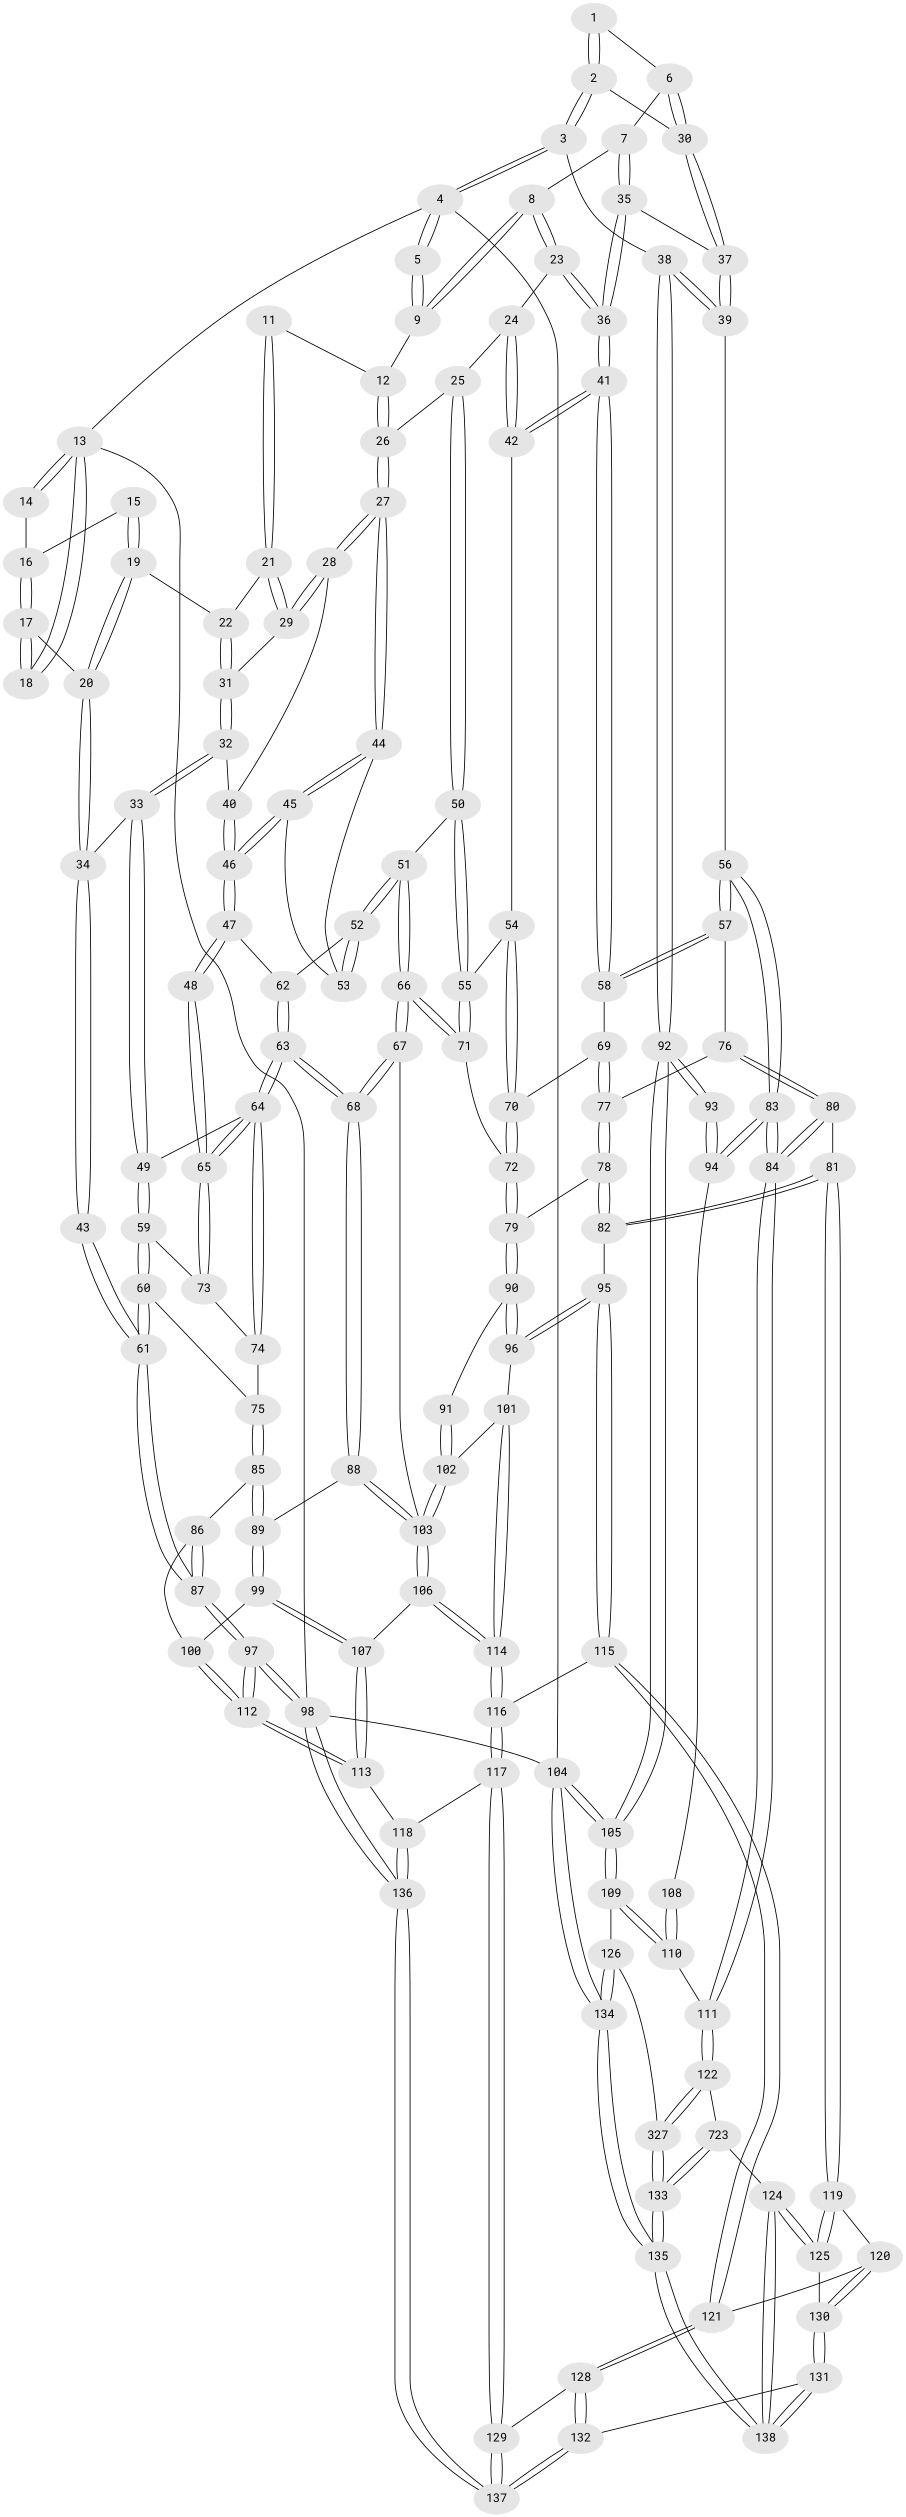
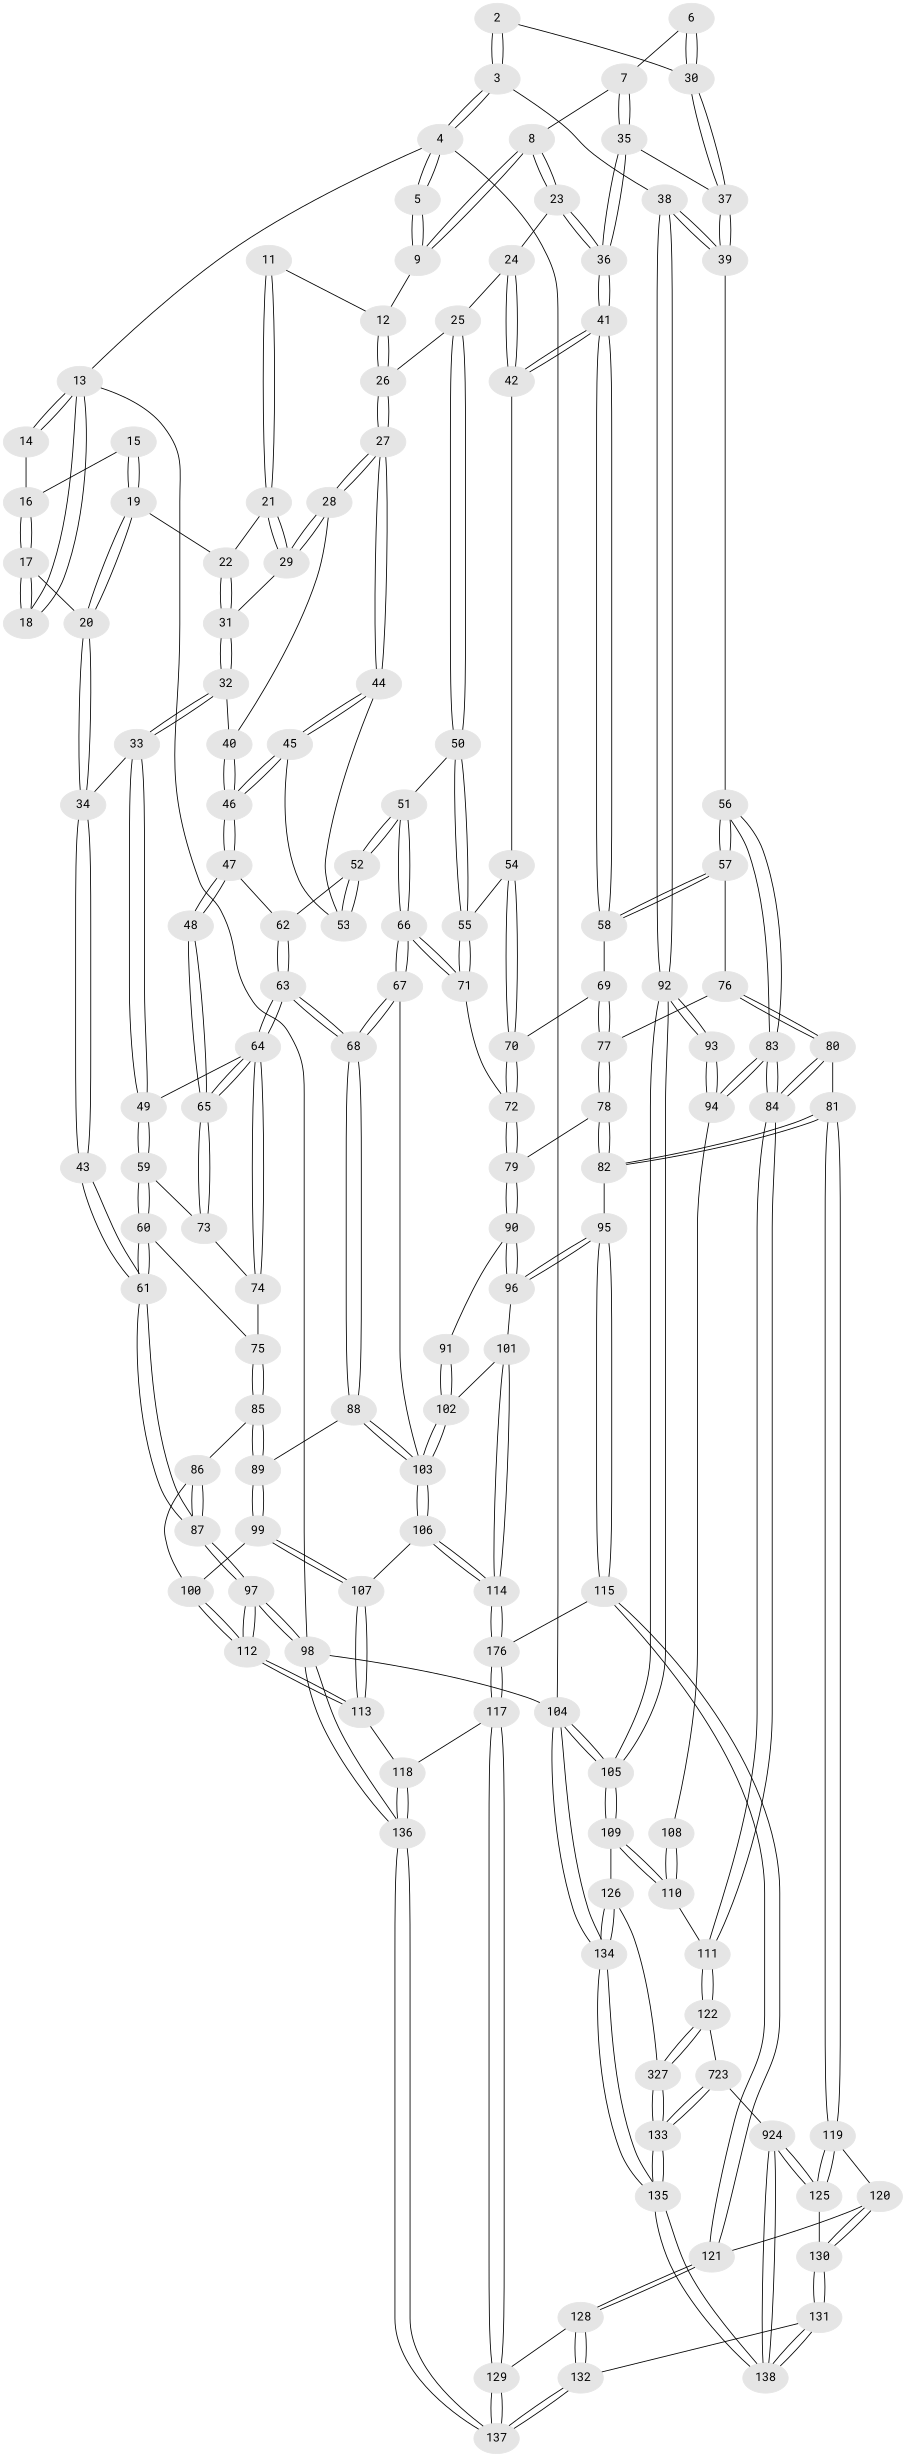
(594, 18) -> none
(497, 1712) -> (497, 1652)
(772, 2196) -> (772, 2136)
